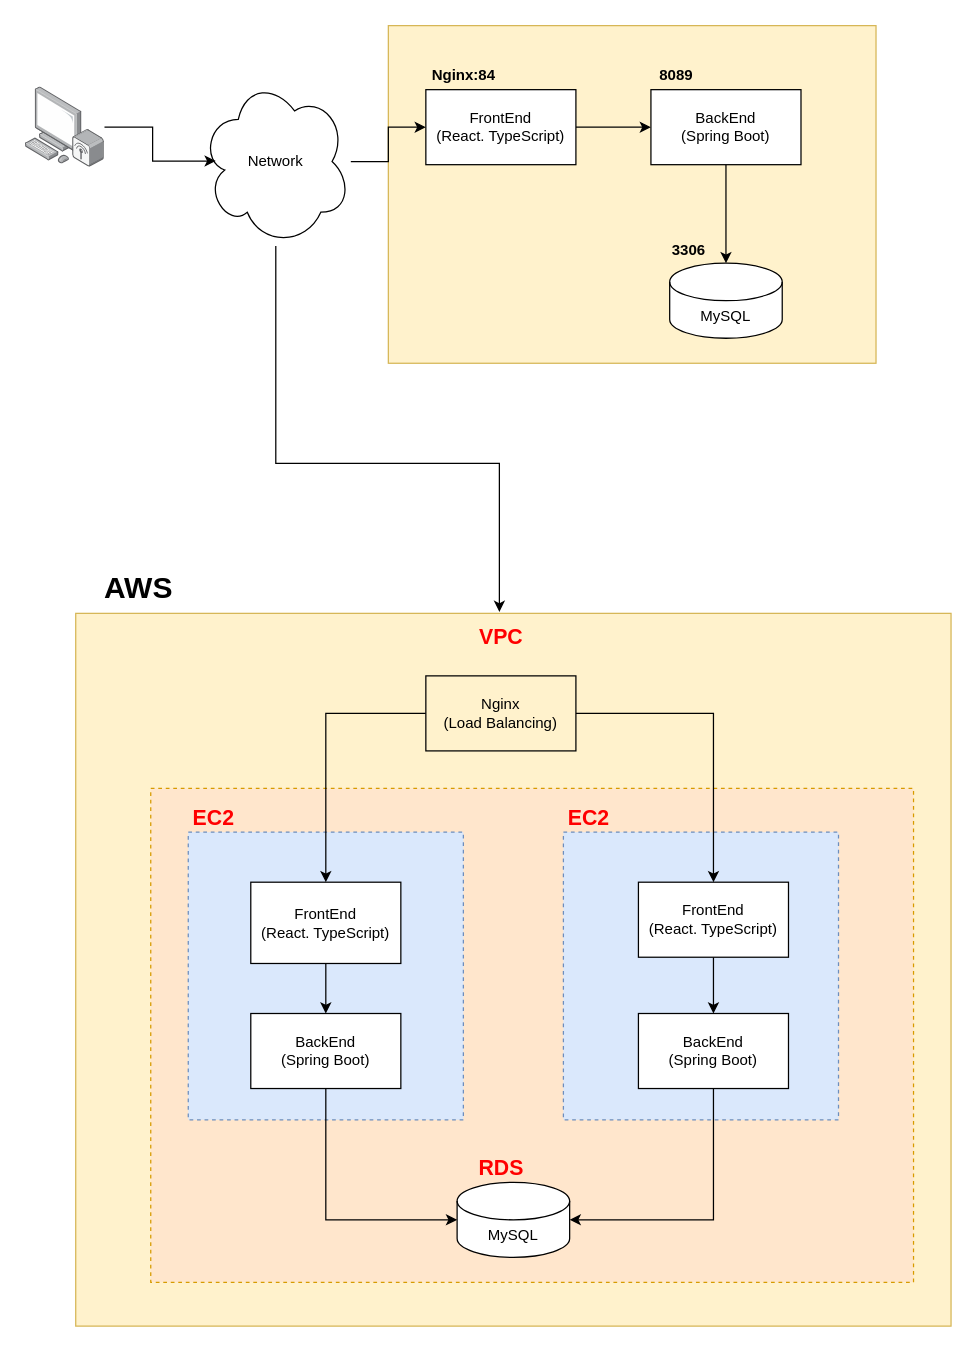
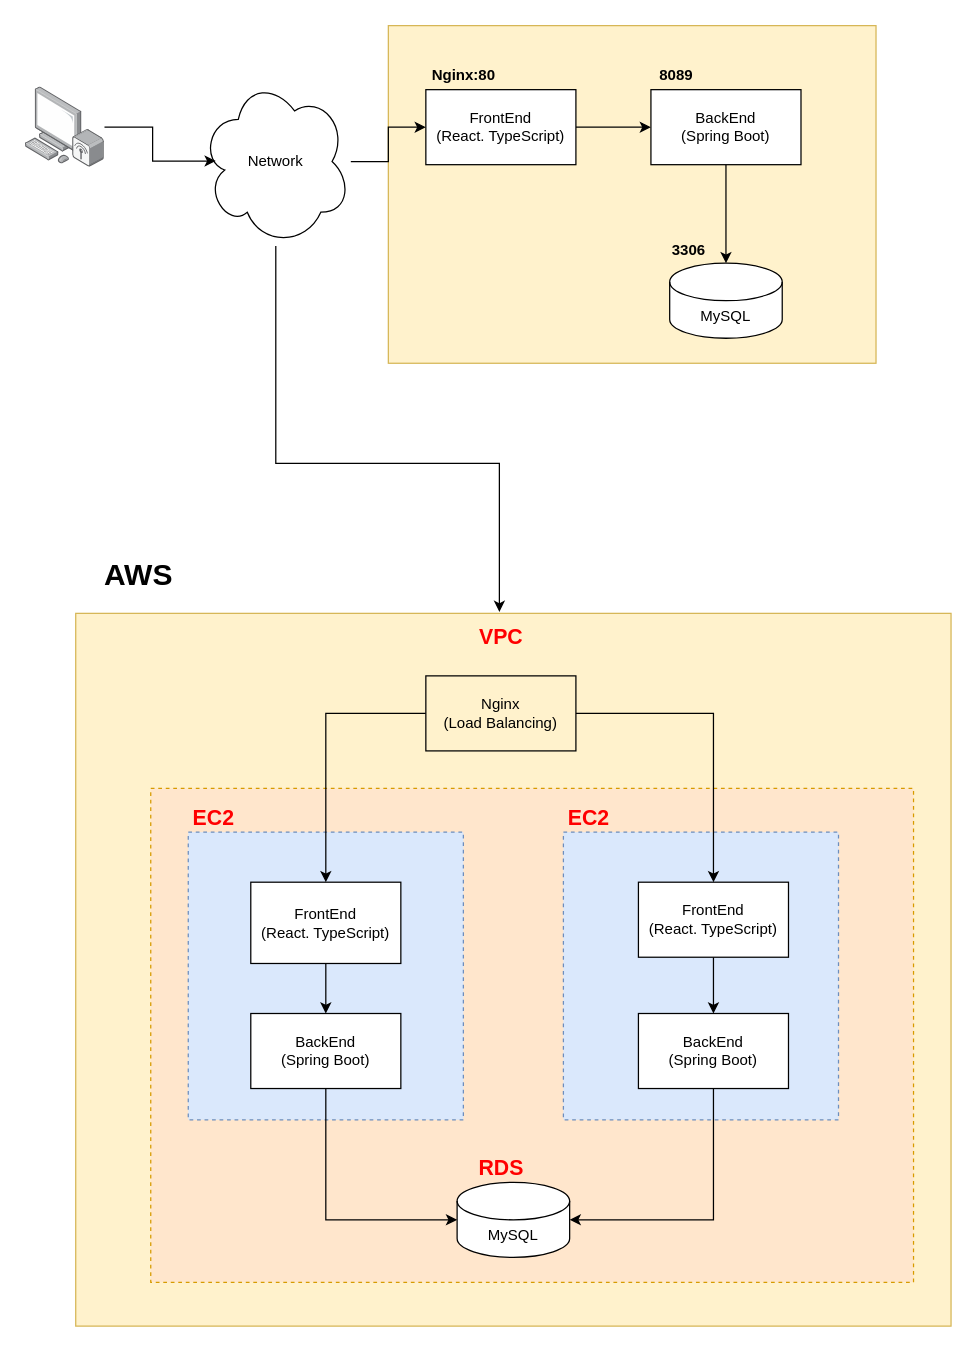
(464, 76) -> (464, 76)
(138, 588) -> (138, 576)
